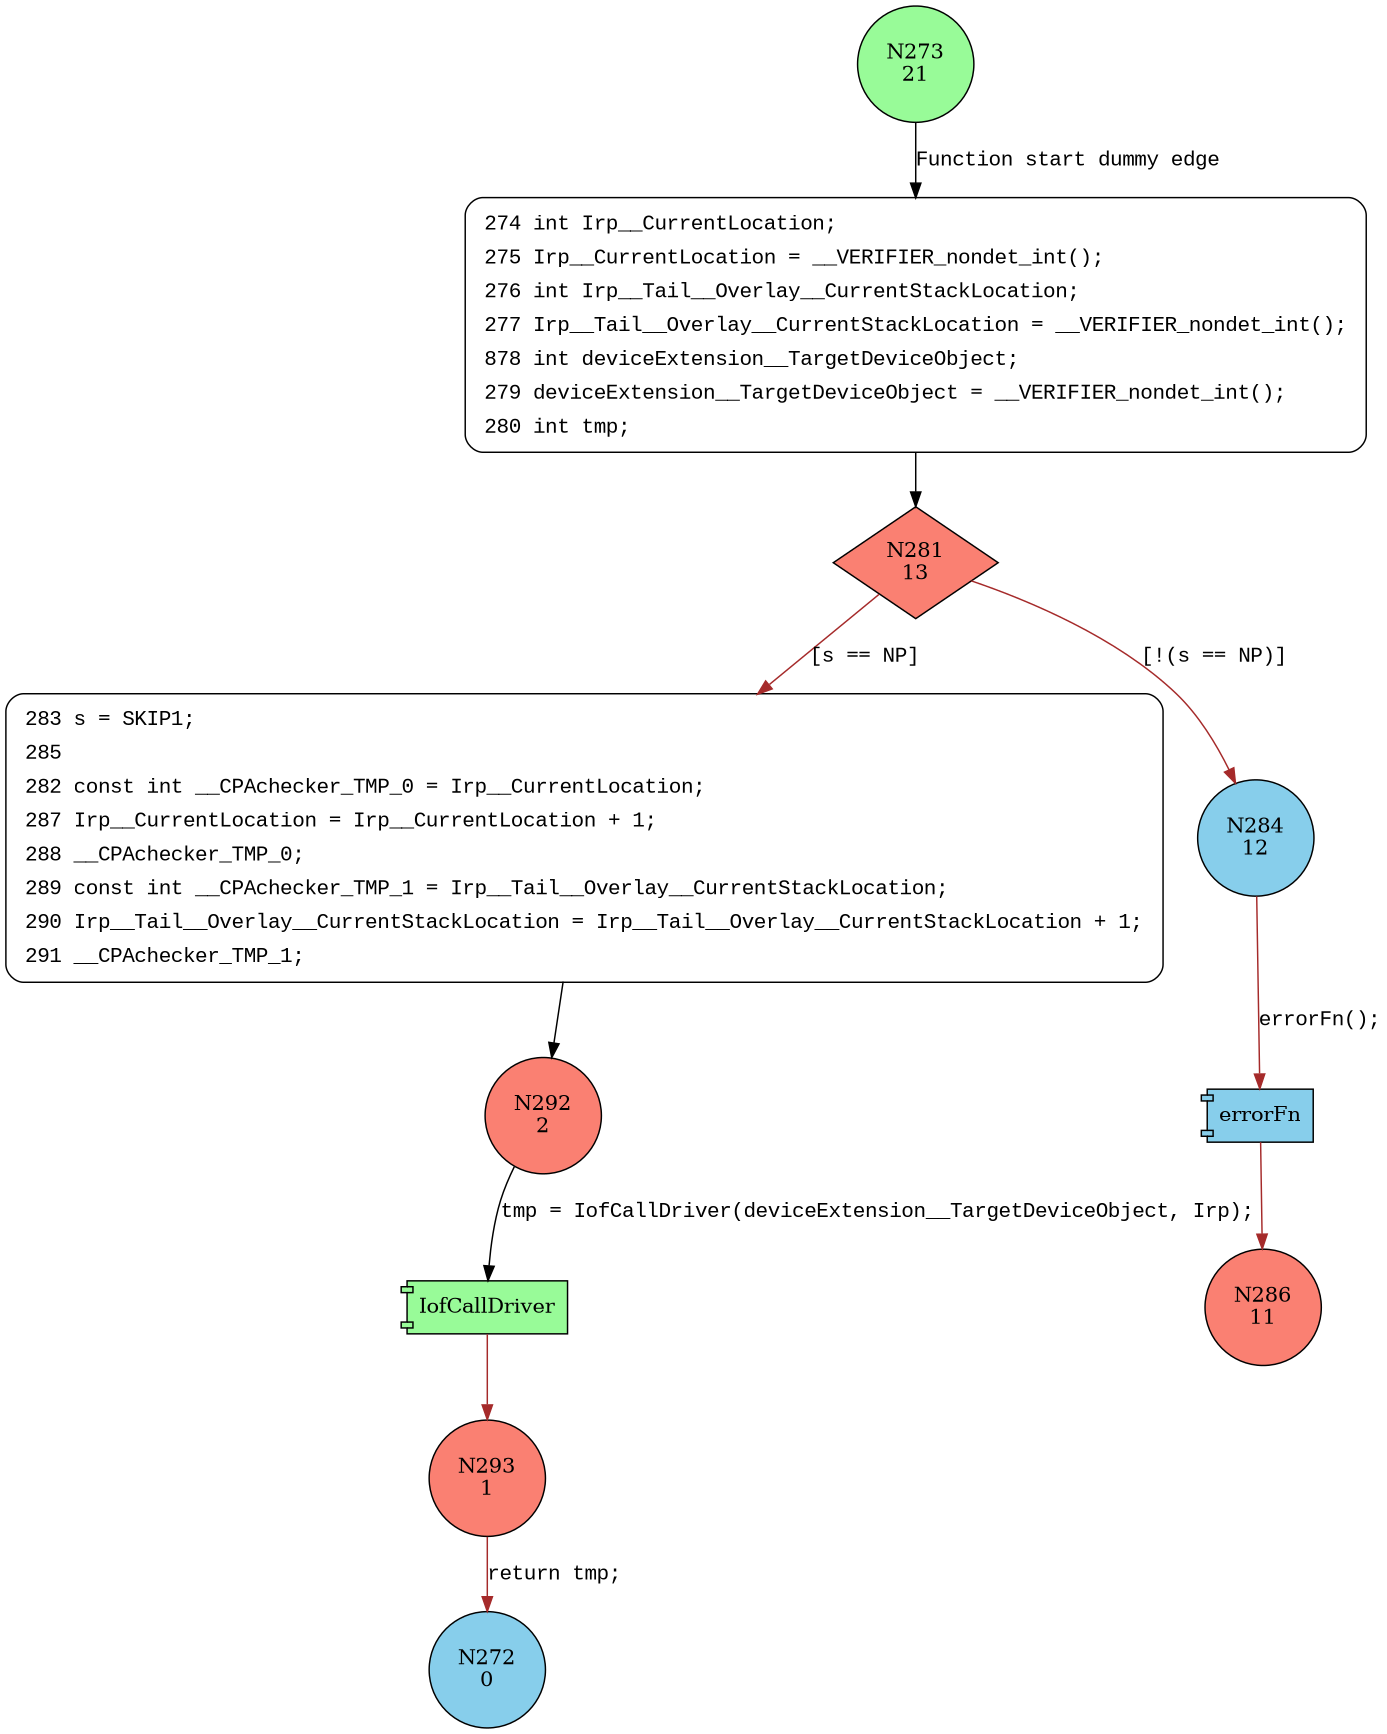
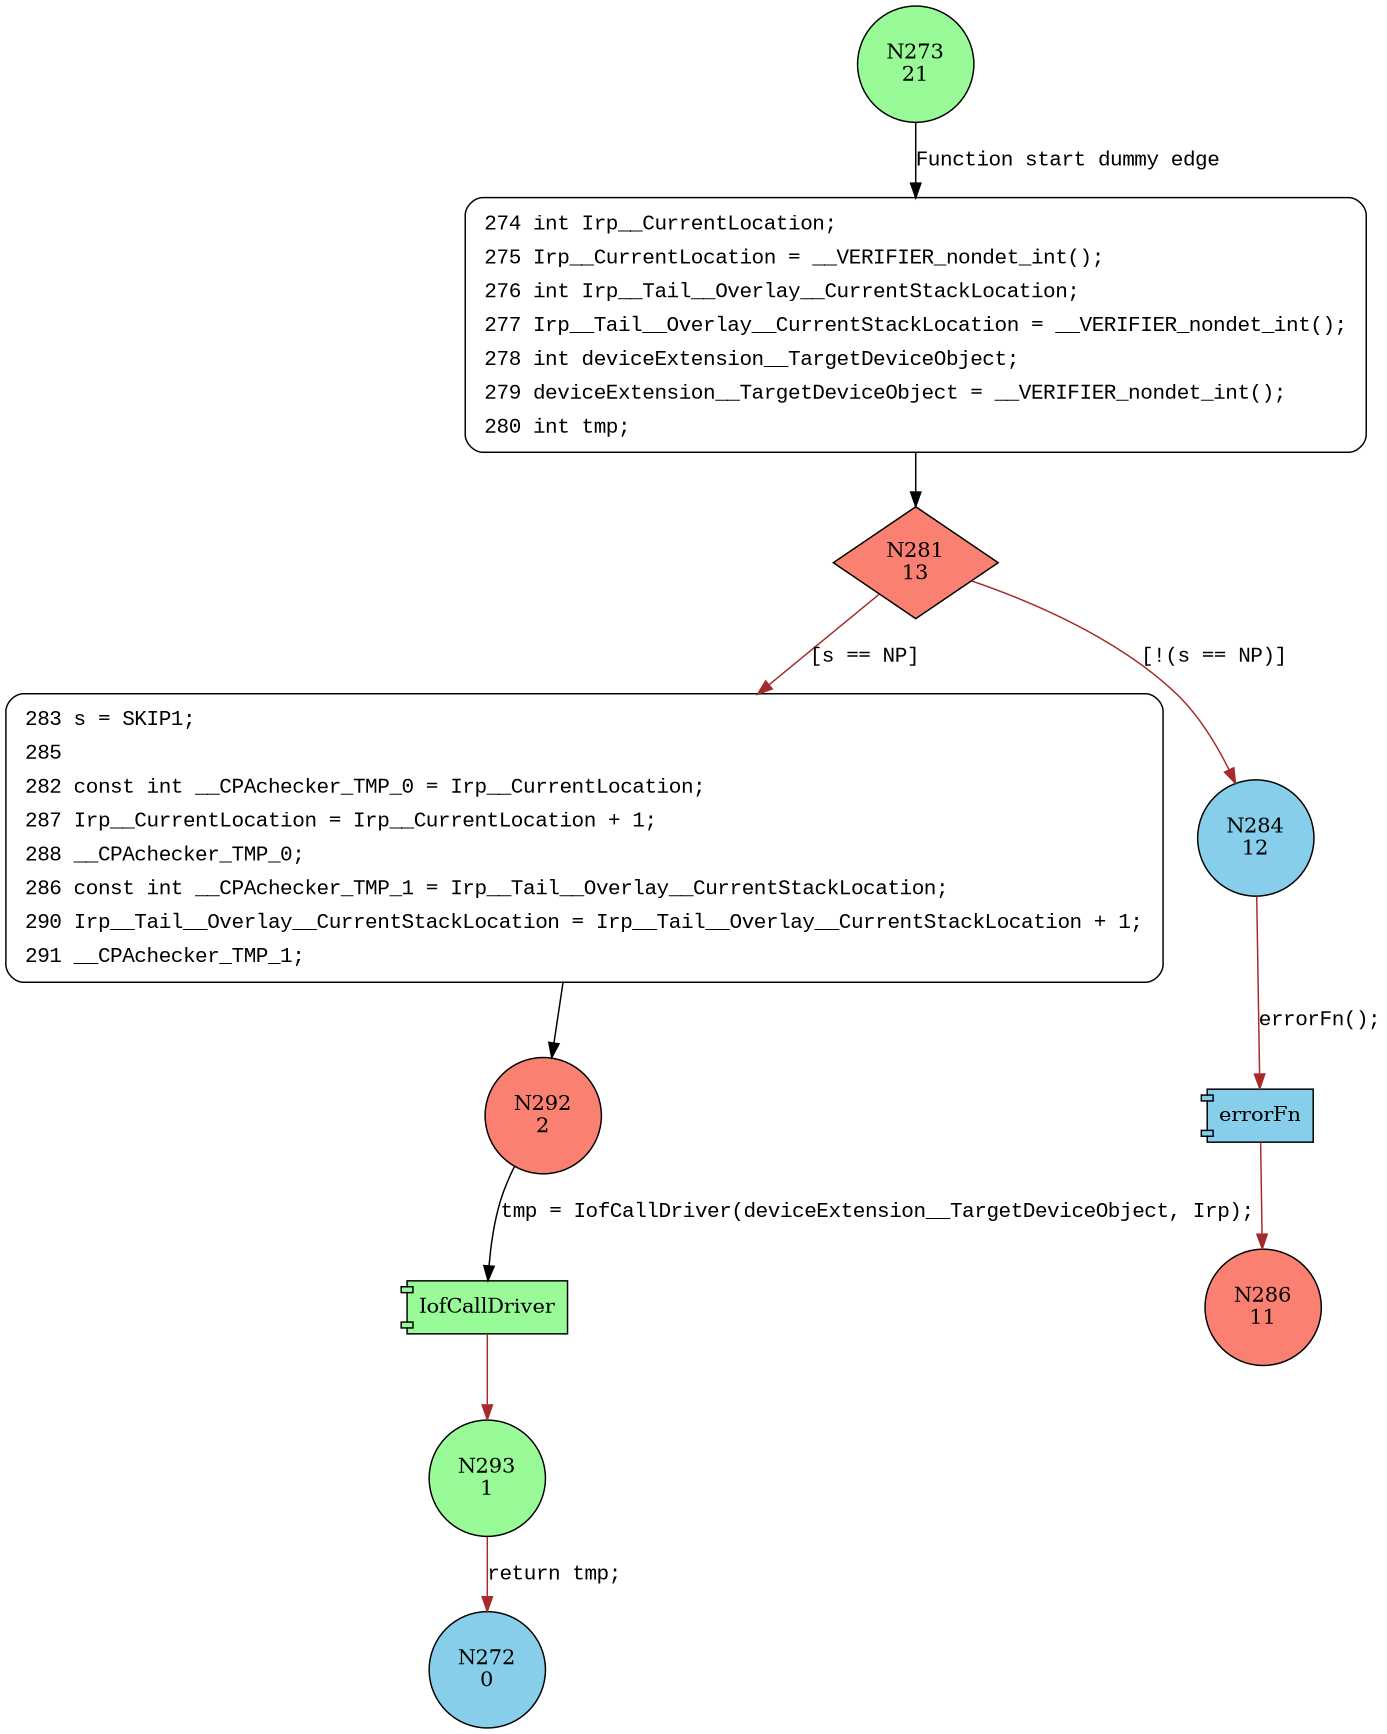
(503, 359) -> (503, 359)
(43, 888) -> (43, 888)
(487, 1478) -> (487, 1478)
